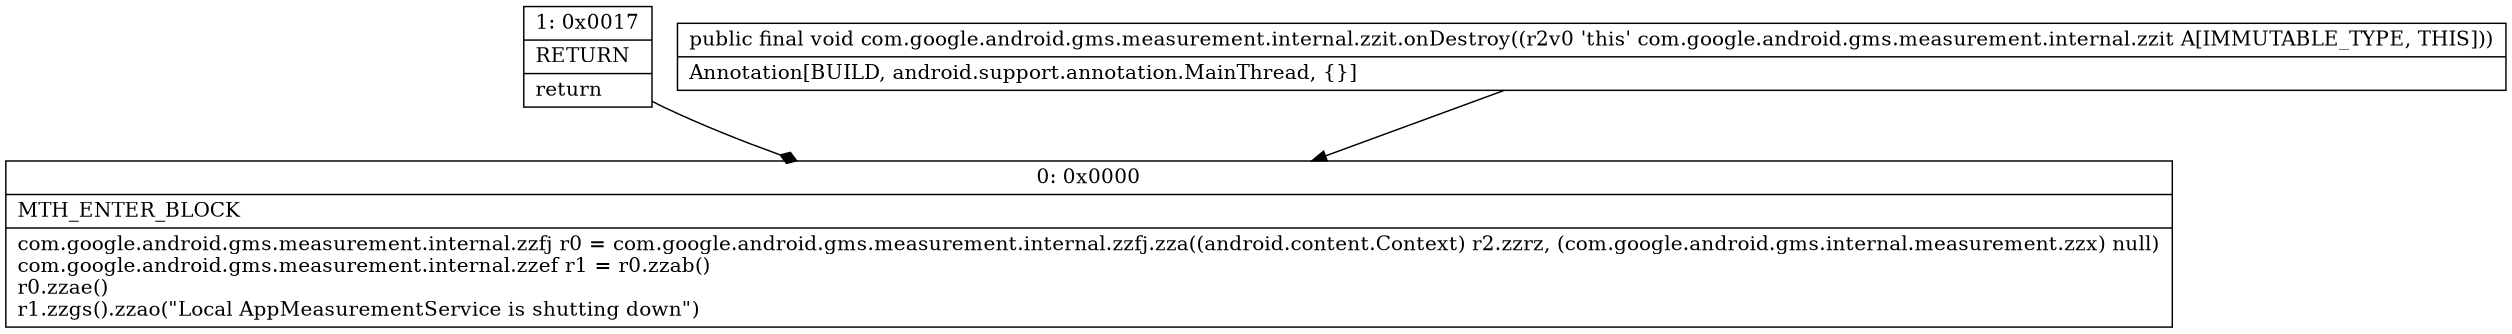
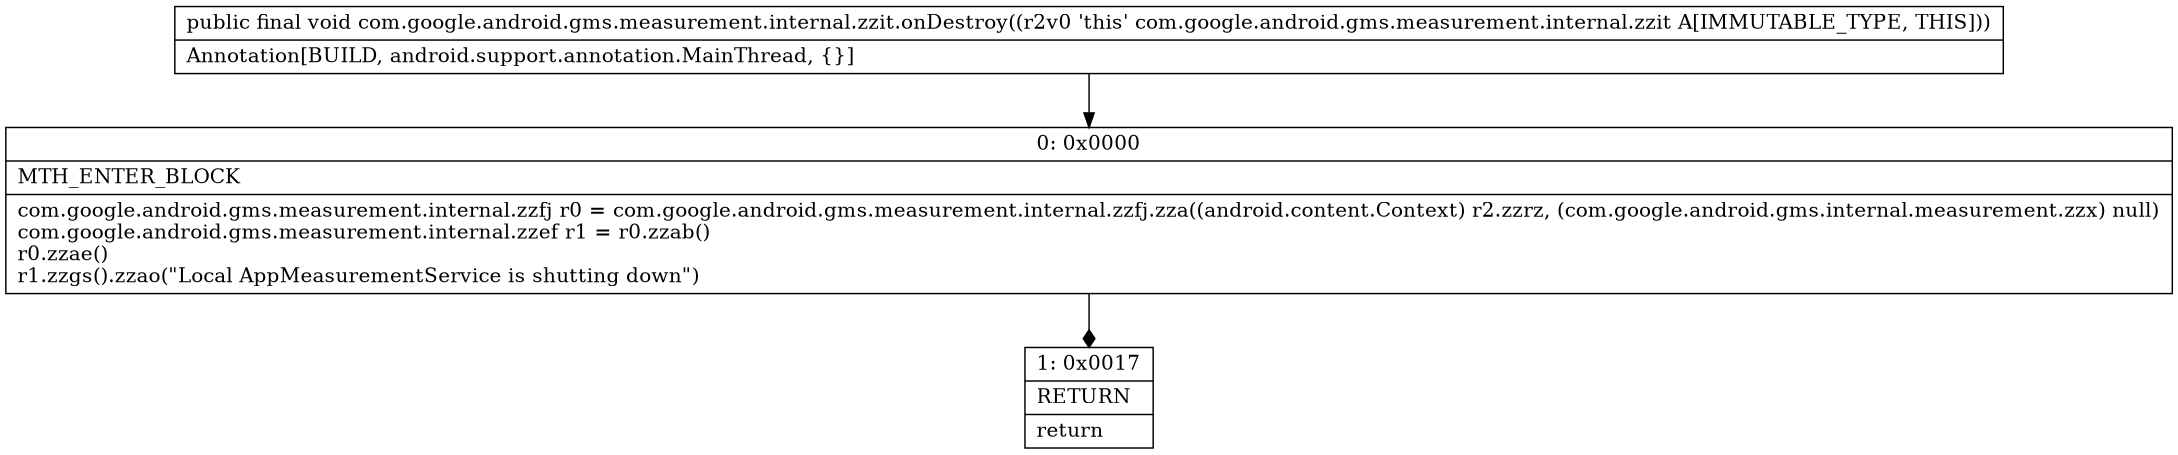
(715, 130) -> (1089, 312)
